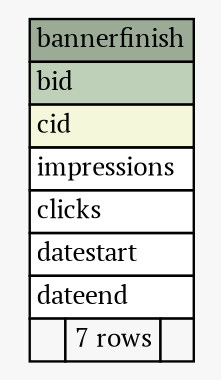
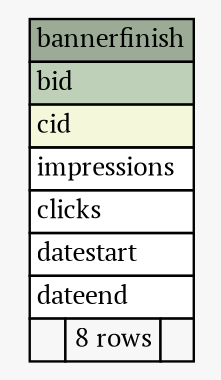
(114, 339) -> (114, 339)
